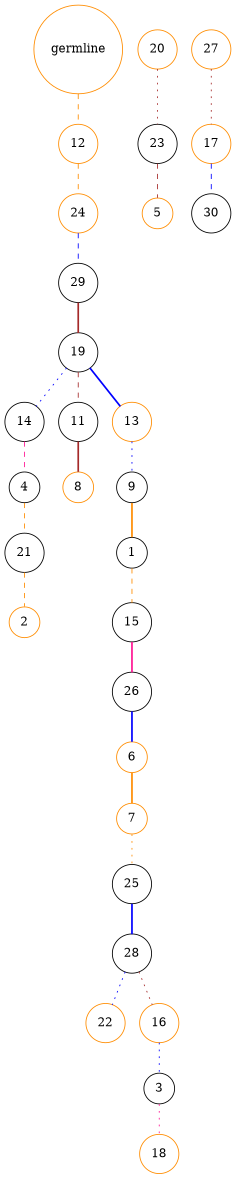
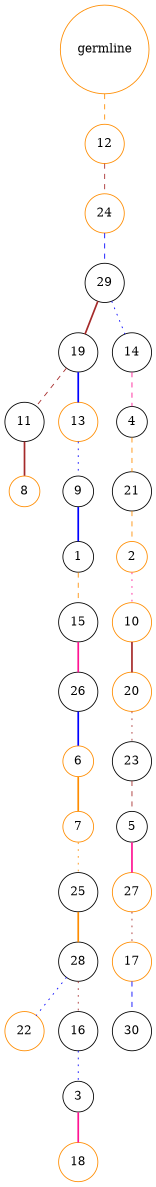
(78, 179) -> (105, 179)
(158, 213) -> (132, 827)
(51, 387) -> (118, 318)
(132, 520) -> (78, 524)
none -> (132, 622)
none -> (132, 858)
(132, 919) -> (78, 927)
(159, 1023) -> (78, 1031)
(159, 1119) -> (78, 1127)
